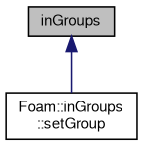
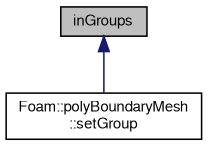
(72, 116) -> (104, 116)
